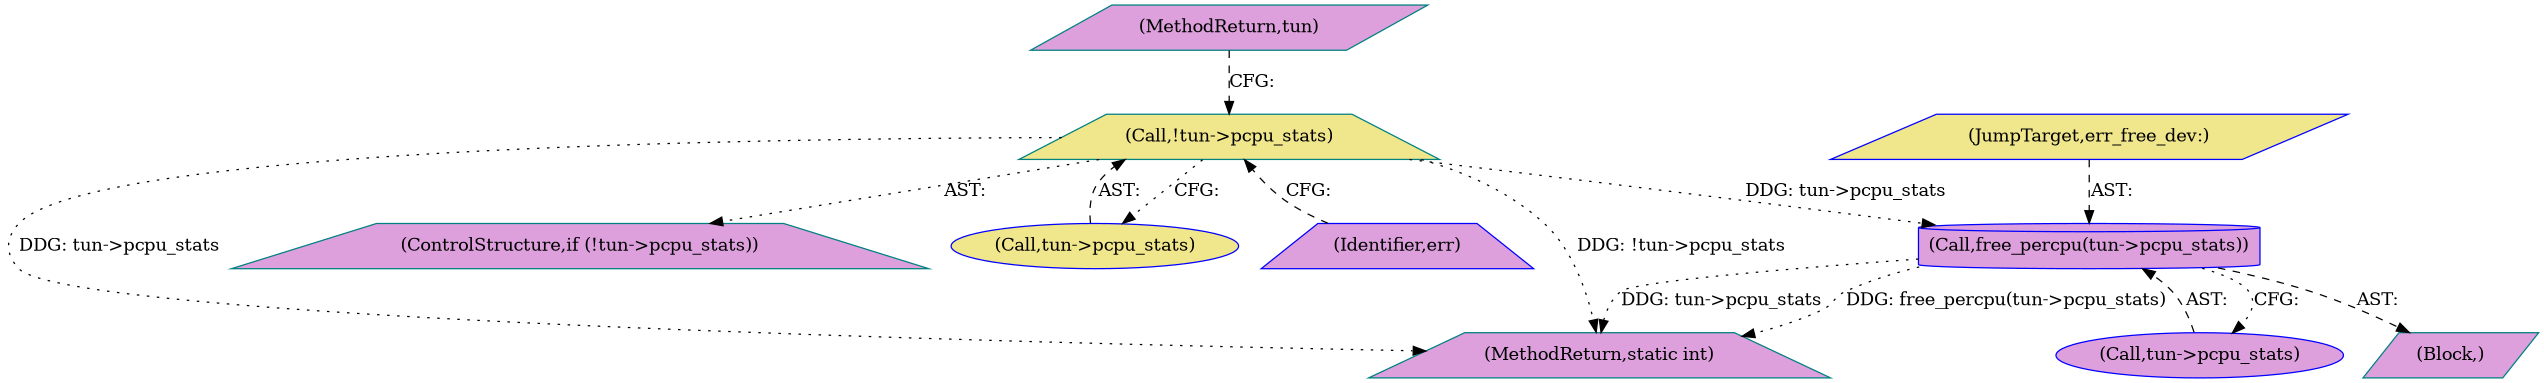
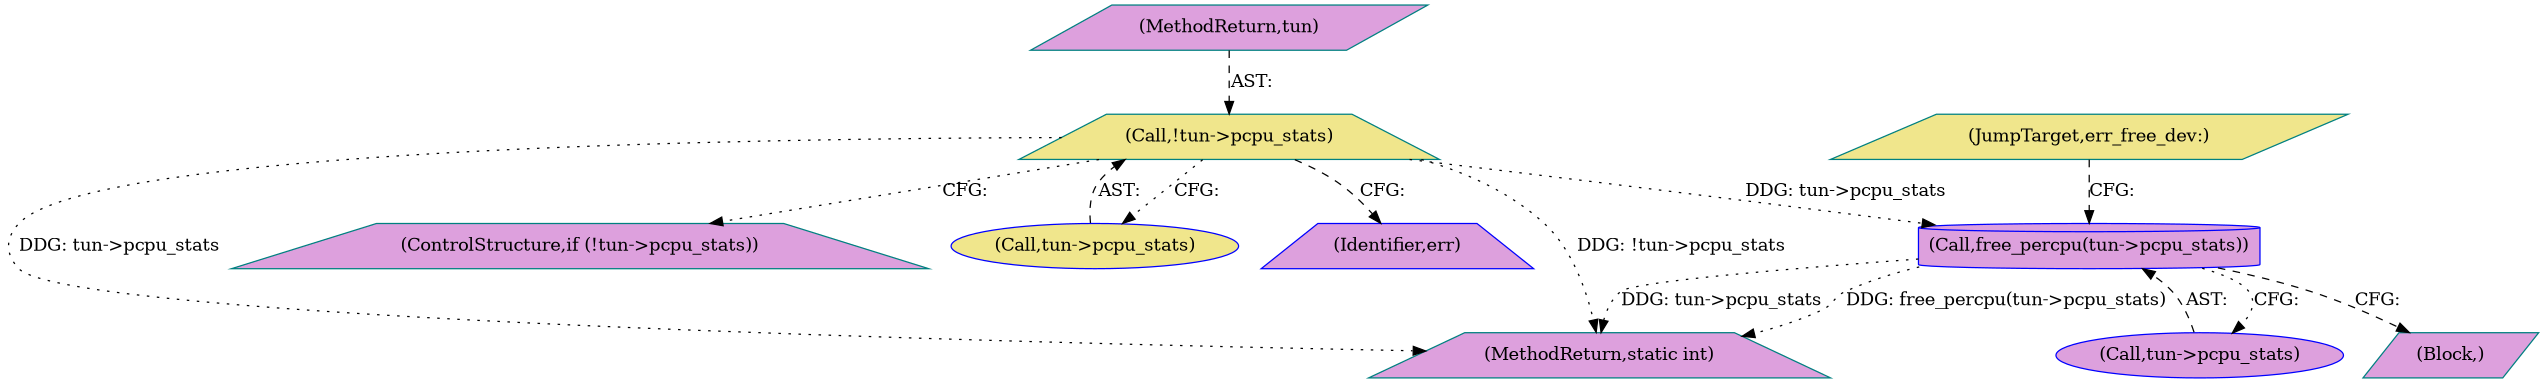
(1255, 82) -> (1255, 82)
(2089, 137) -> (2089, 137)
(968, 191) -> (968, 191)
(2115, 191) -> (2115, 191)
(1287, 202) -> (1337, 182)
(2381, 301) -> (2381, 301)
